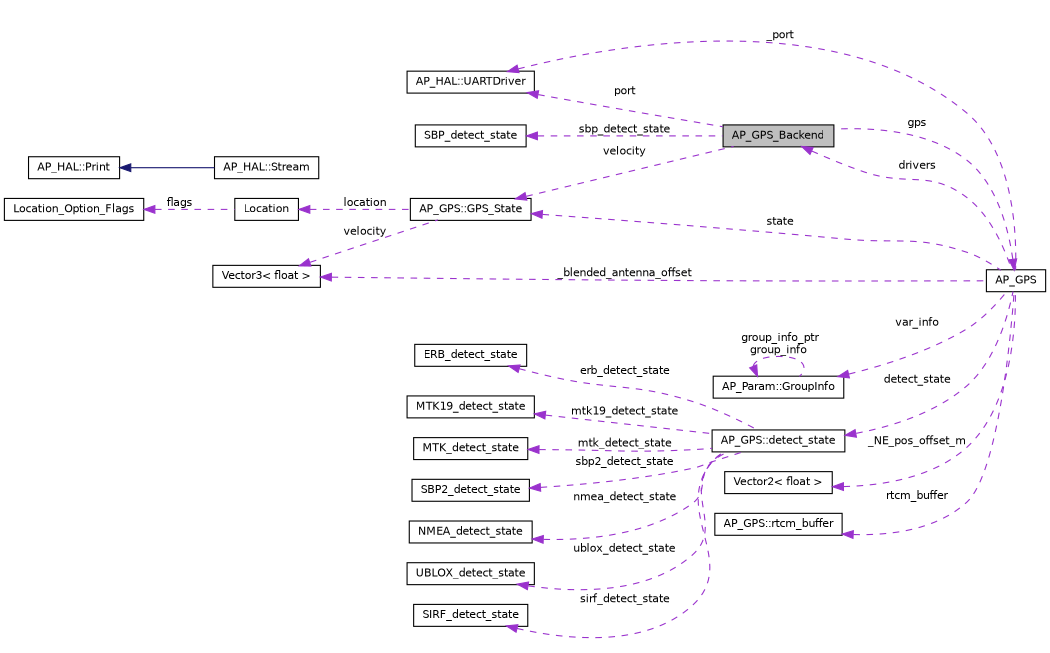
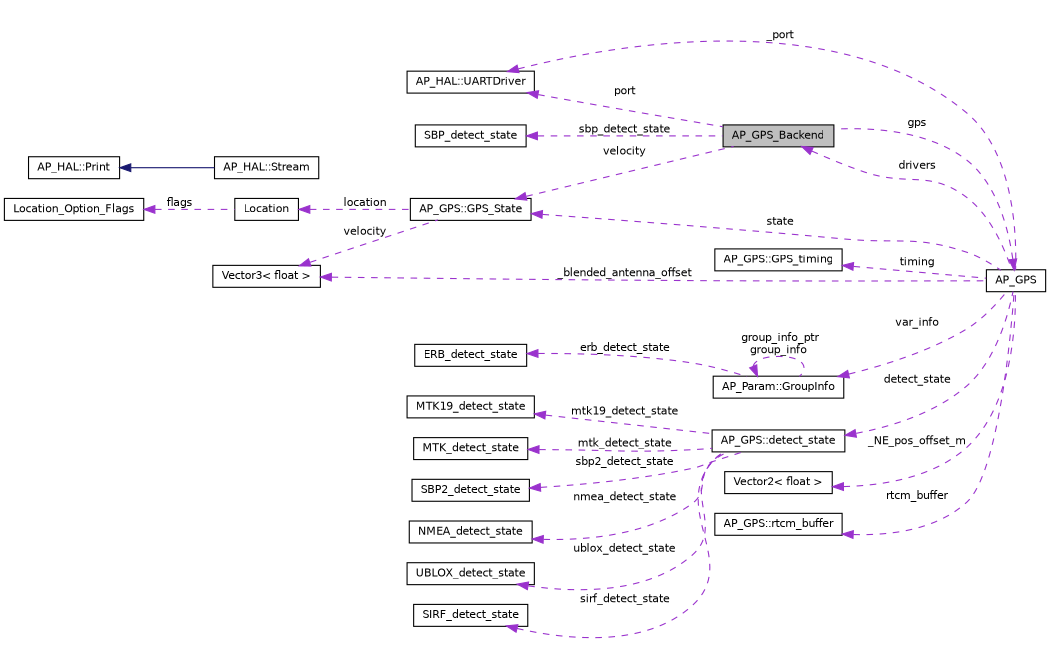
none -> (778, 260)
(642, 390) -> (644, 357)
